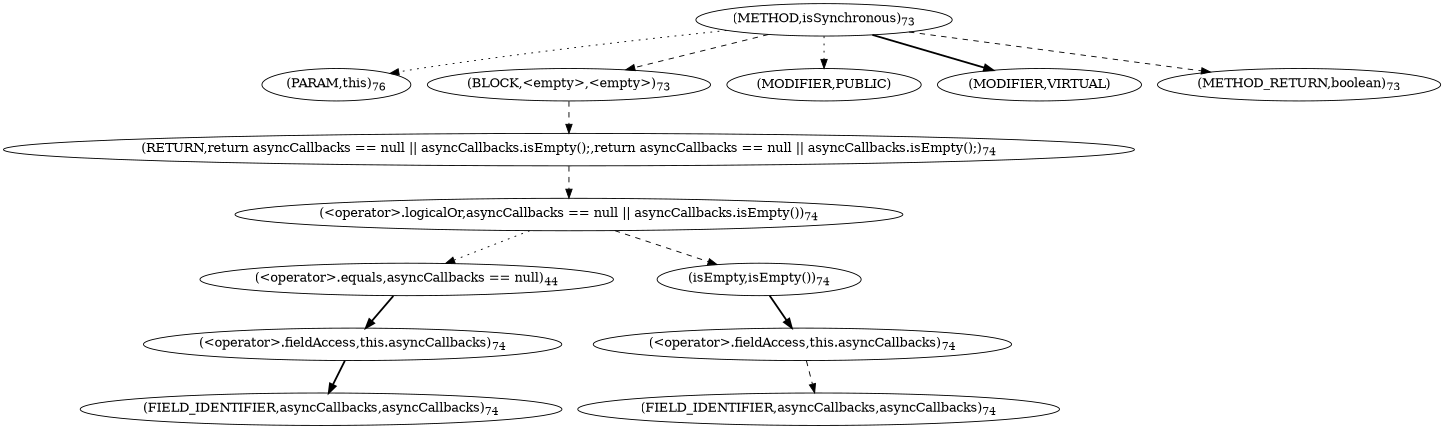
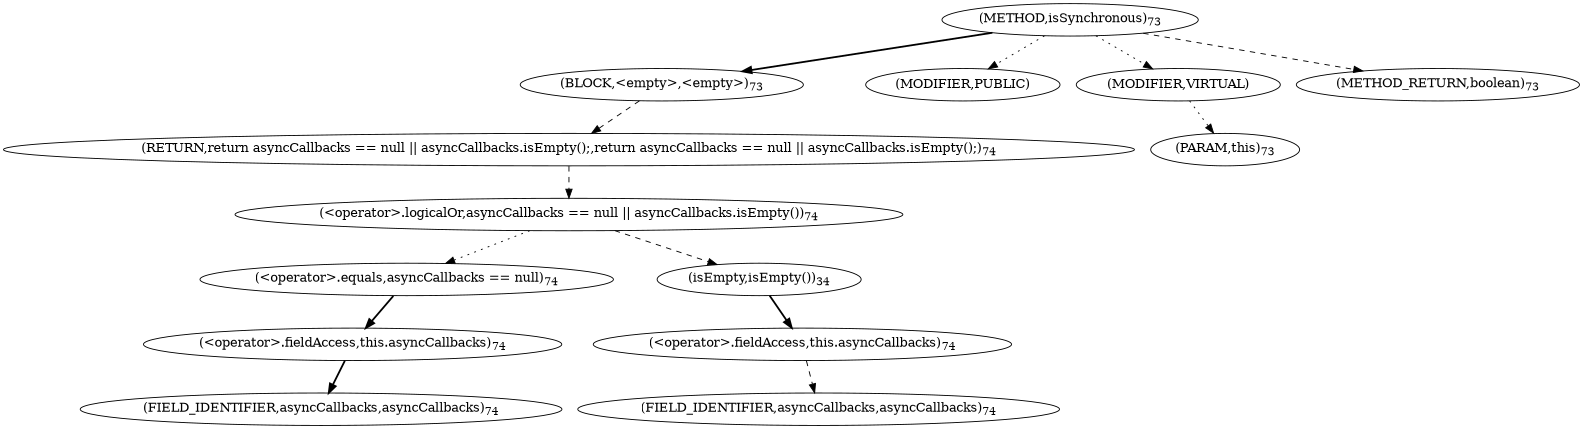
(562, 49) -> (1199, 113)
(702, 51) -> (872, 51)
(928, 51) -> (1120, 50)
(379, 83) -> (1268, 148)
(551, 278) -> (551, 278)
(823, 278) -> (823, 278)
